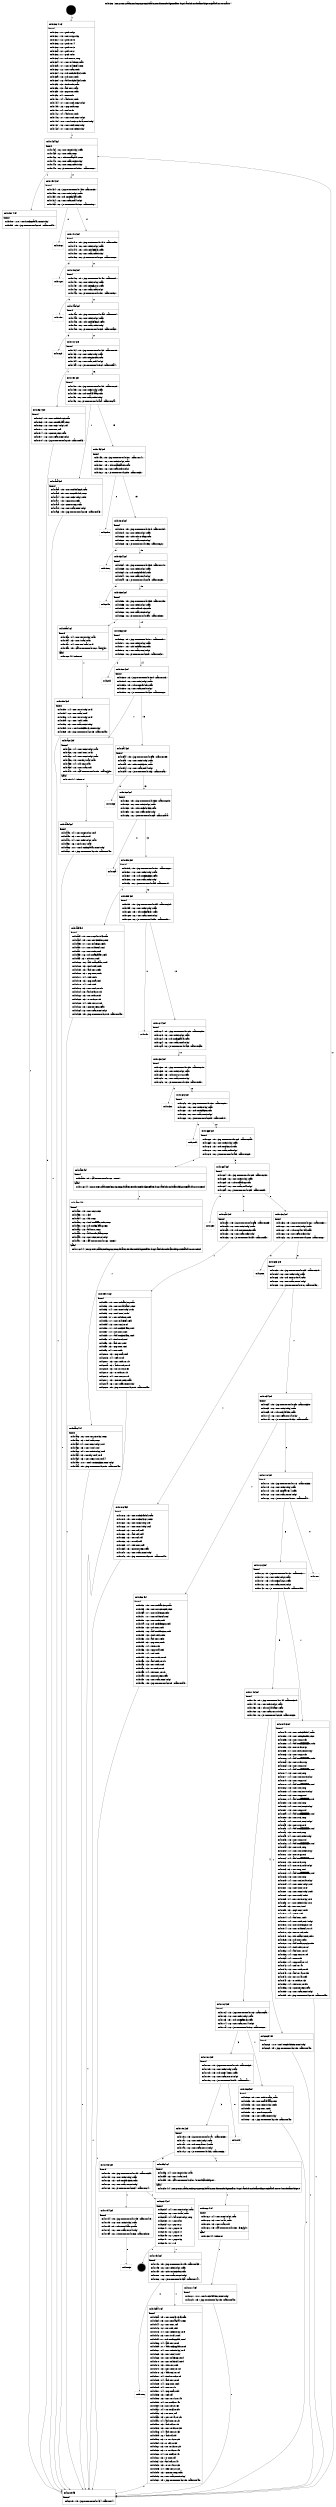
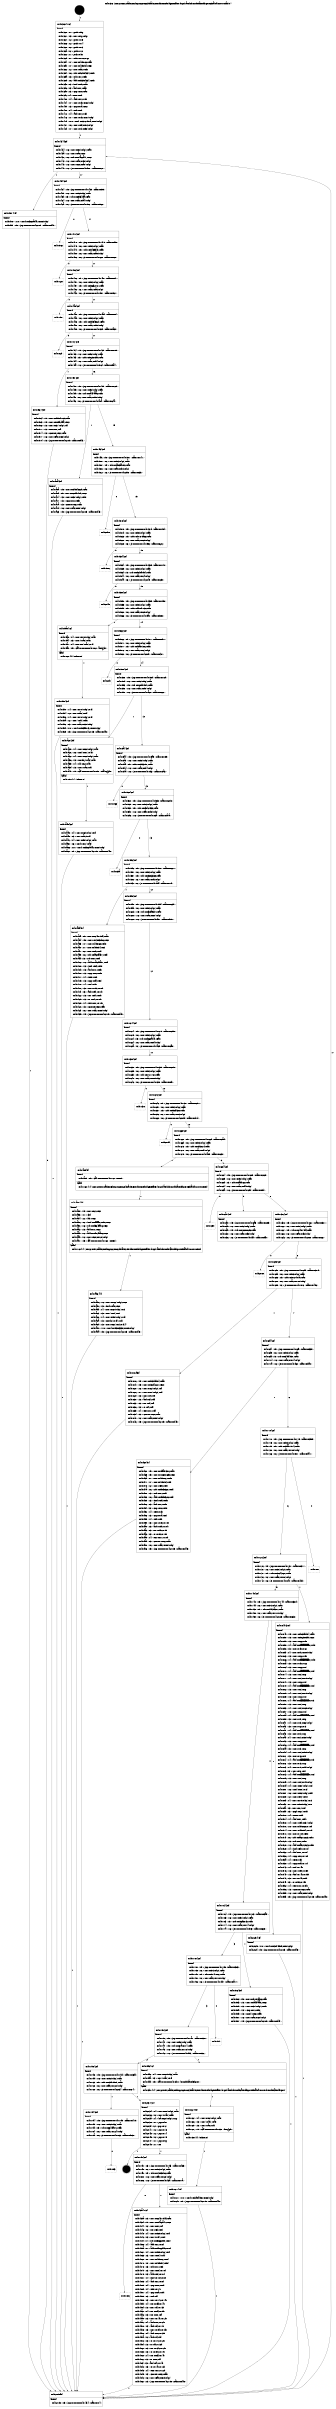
(144, 1035) -> none
(124, 1341) -> none
